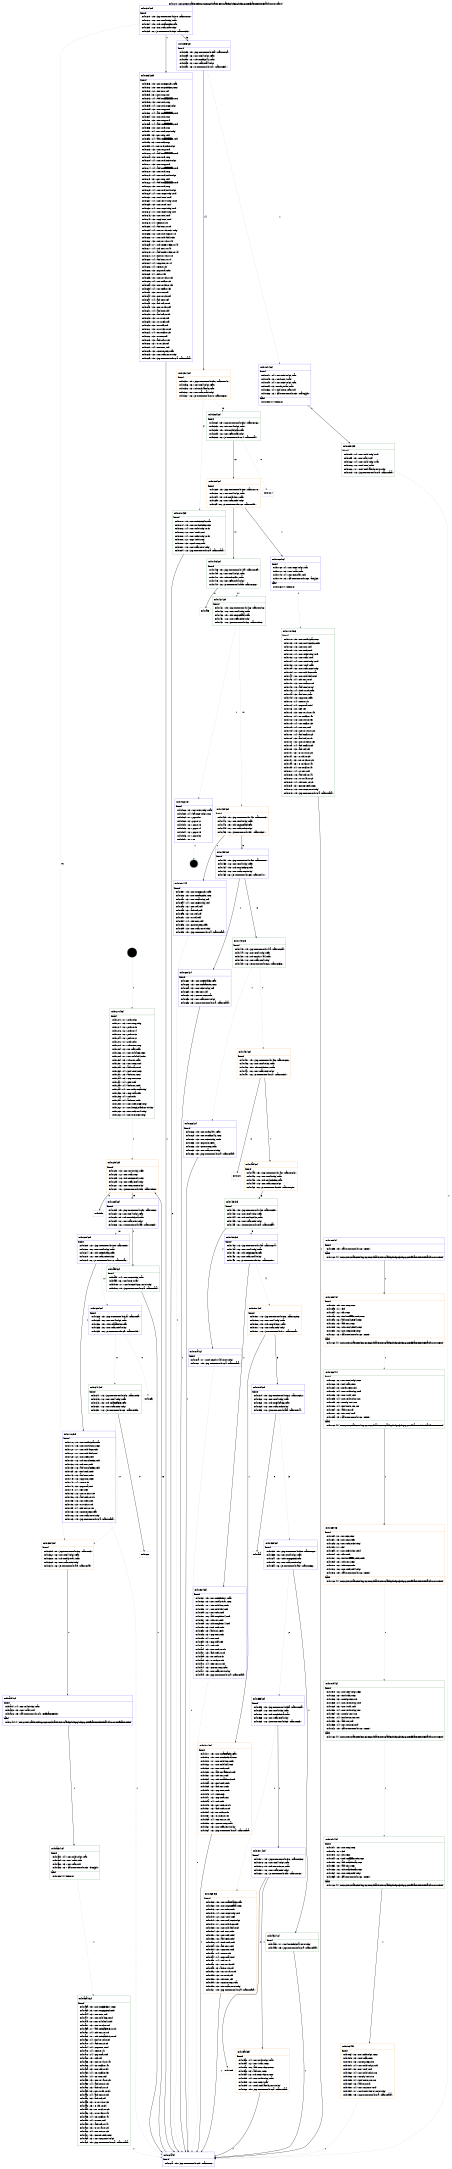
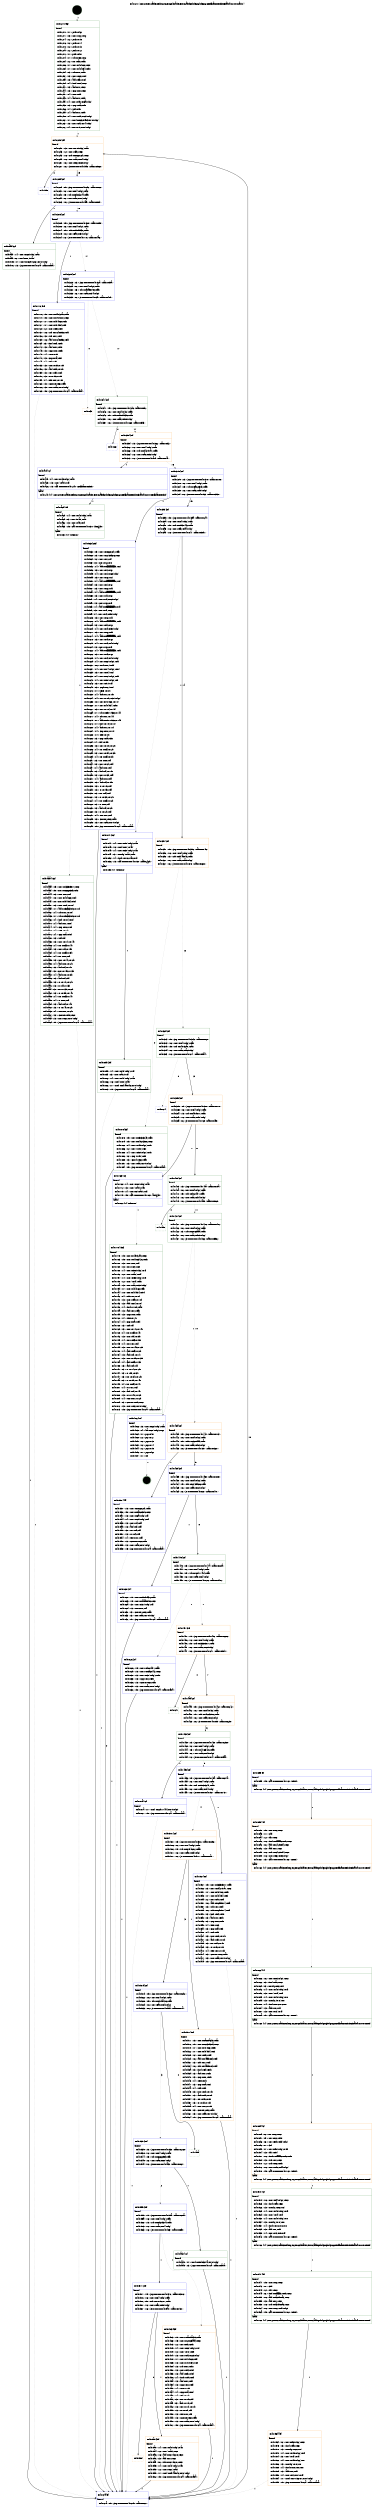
(61, 753) -> (171, 465)
